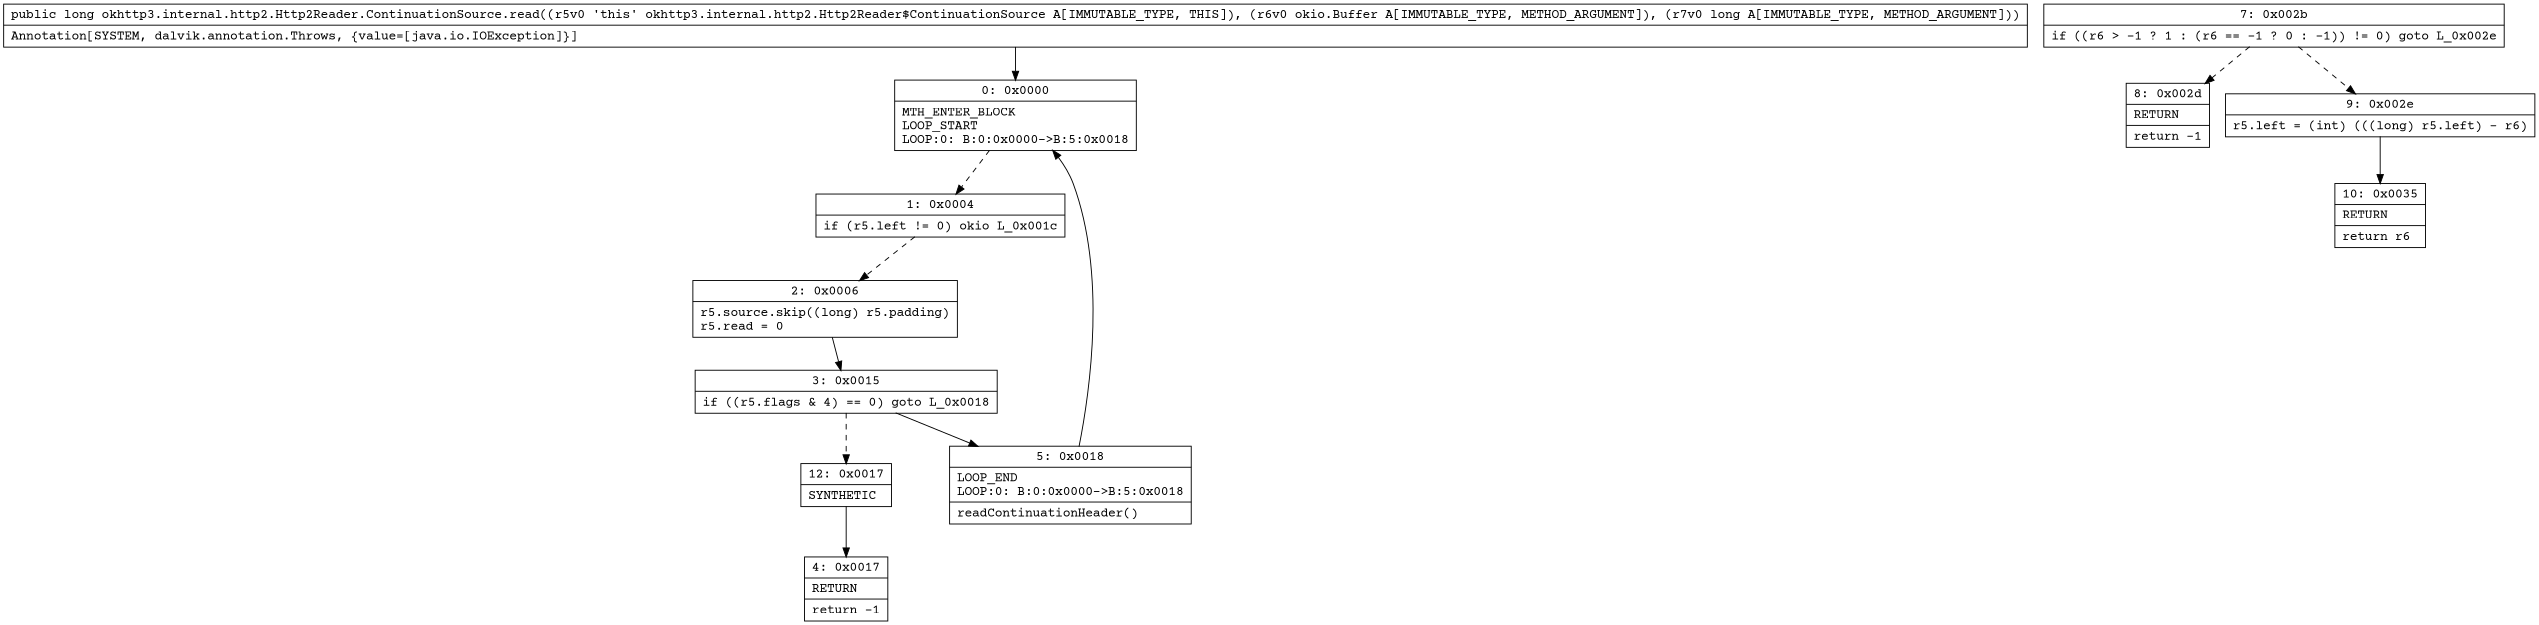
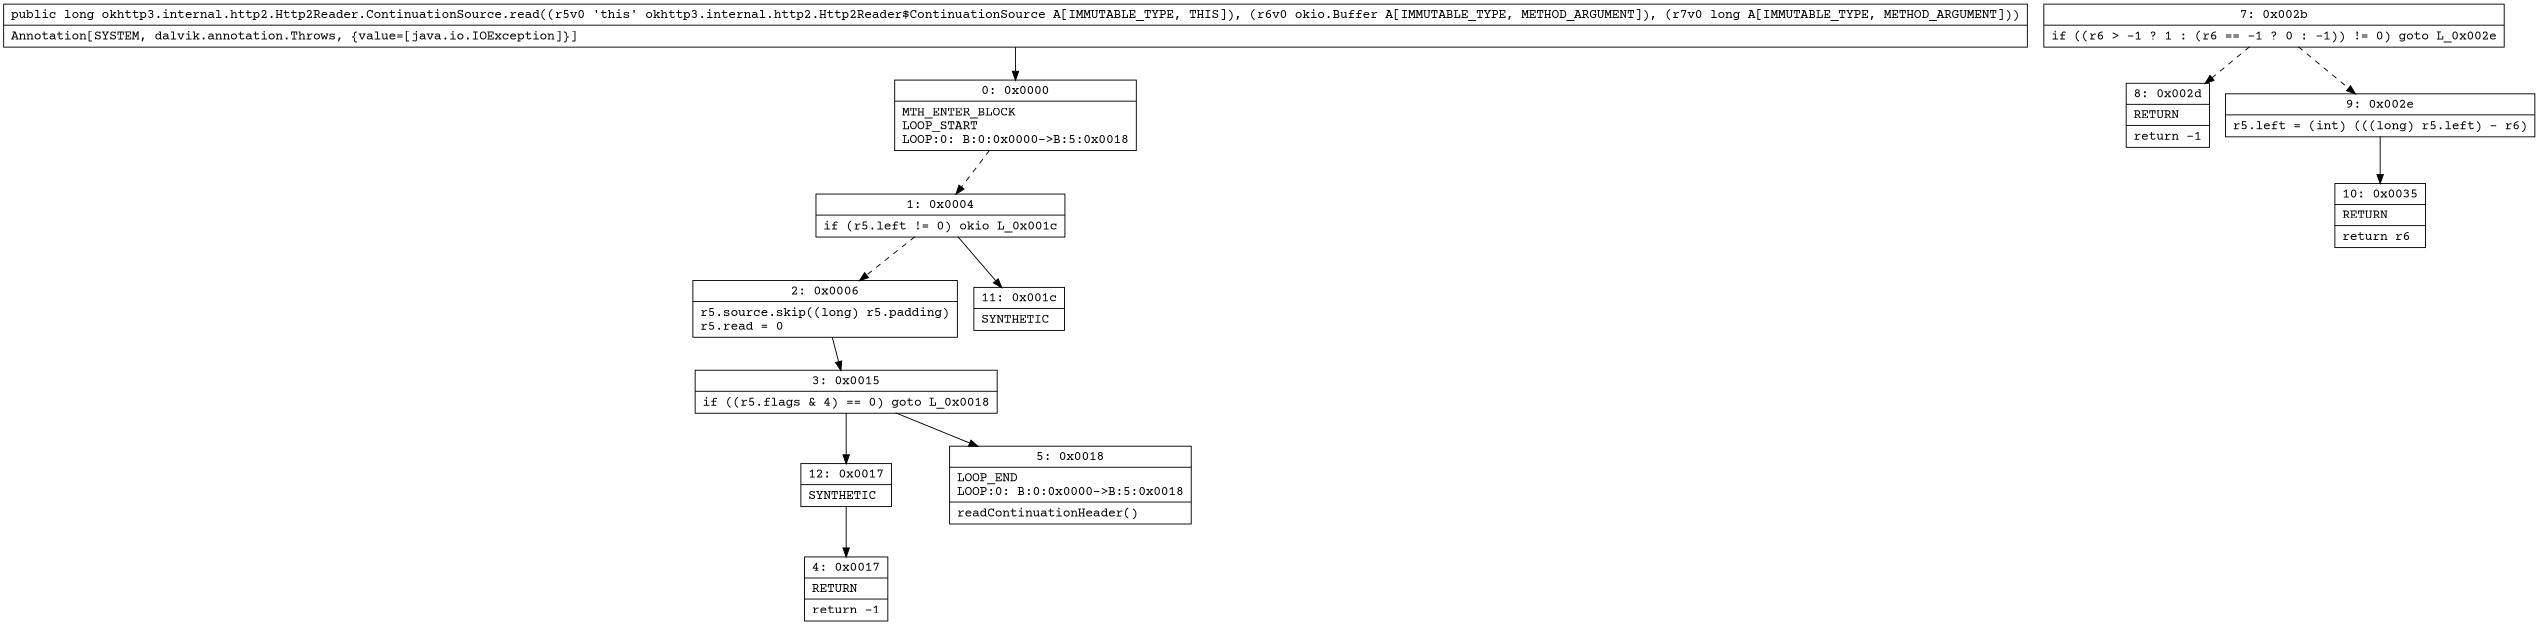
(1093, 299) -> none
none -> (1019, 309)
(846, 434) -> (846, 434)
